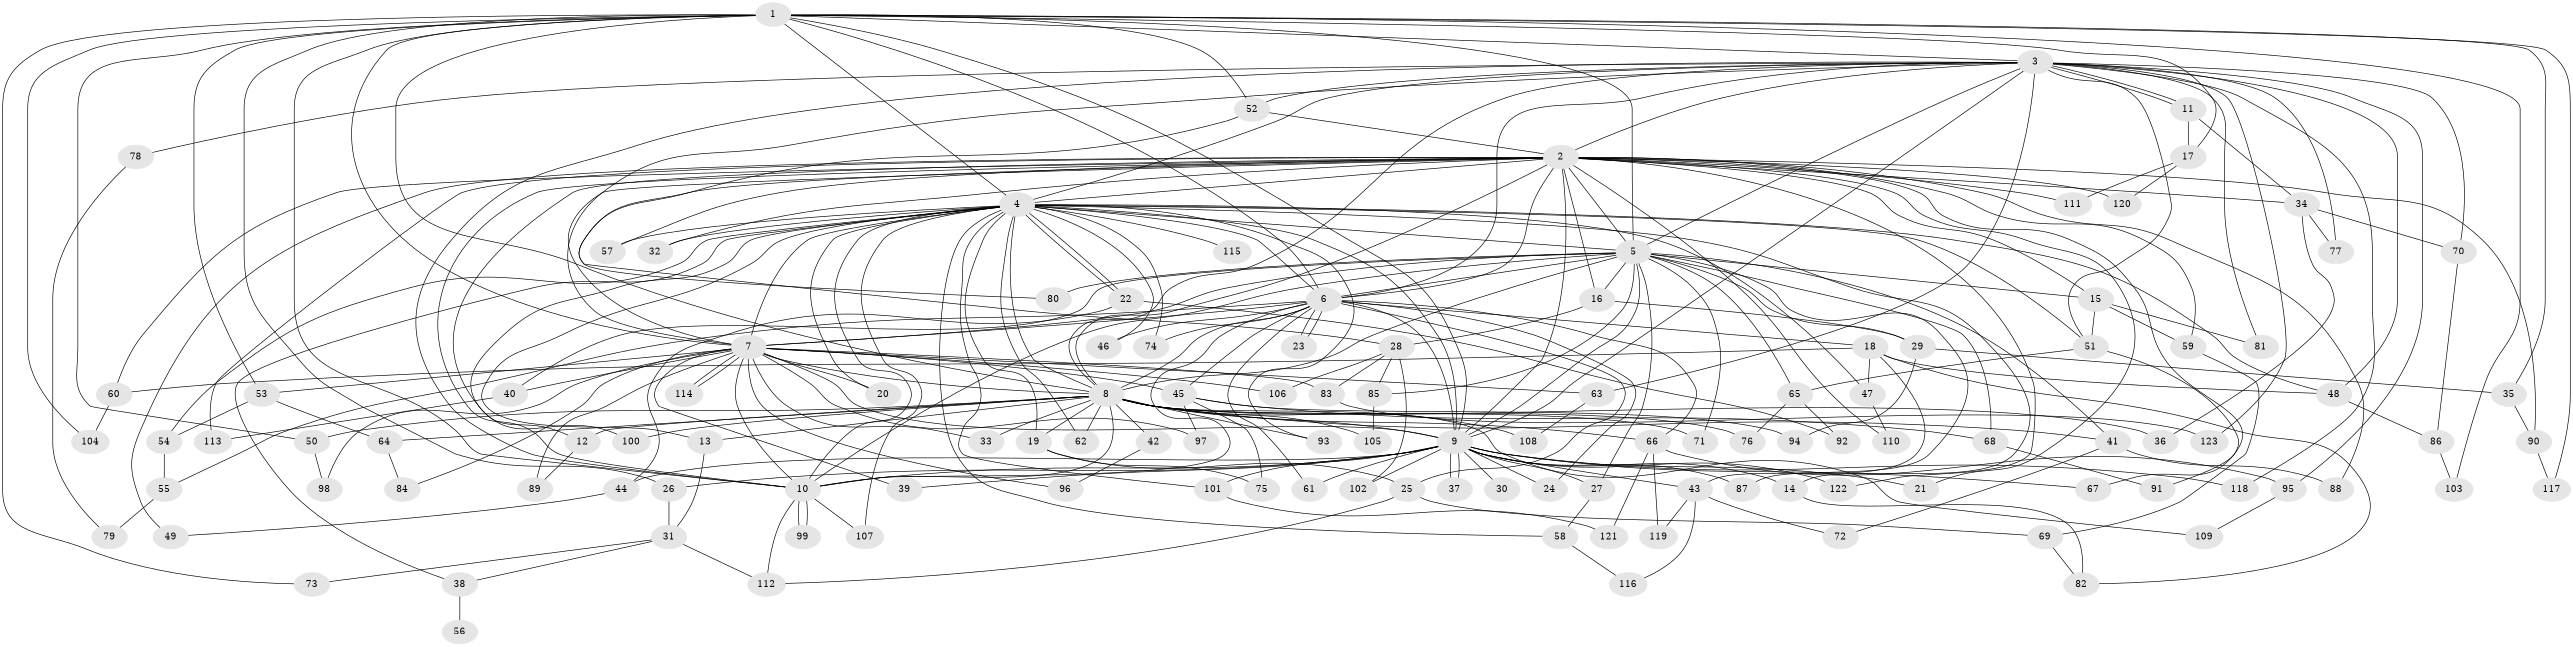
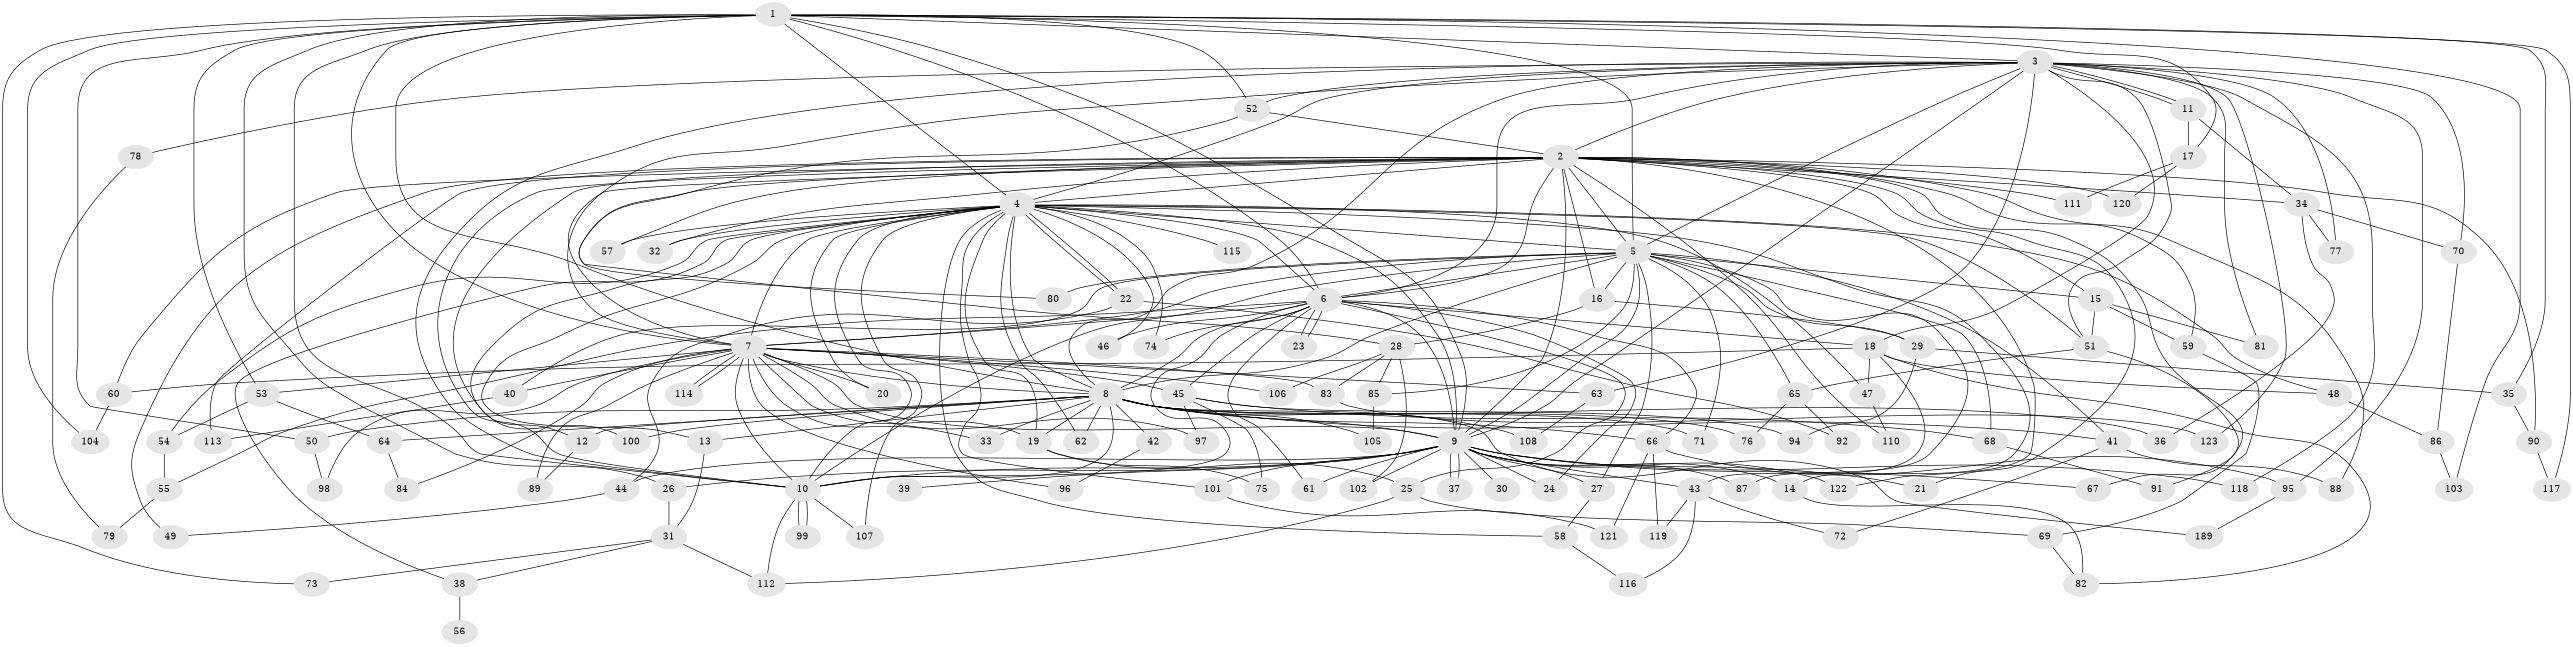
(2356, 113) -> (2107, 247)
(1265, 286) -> none
(731, 431) -> (851, 419)
(1324, 442) -> none
(2204, 537) -> (2204, 537)
